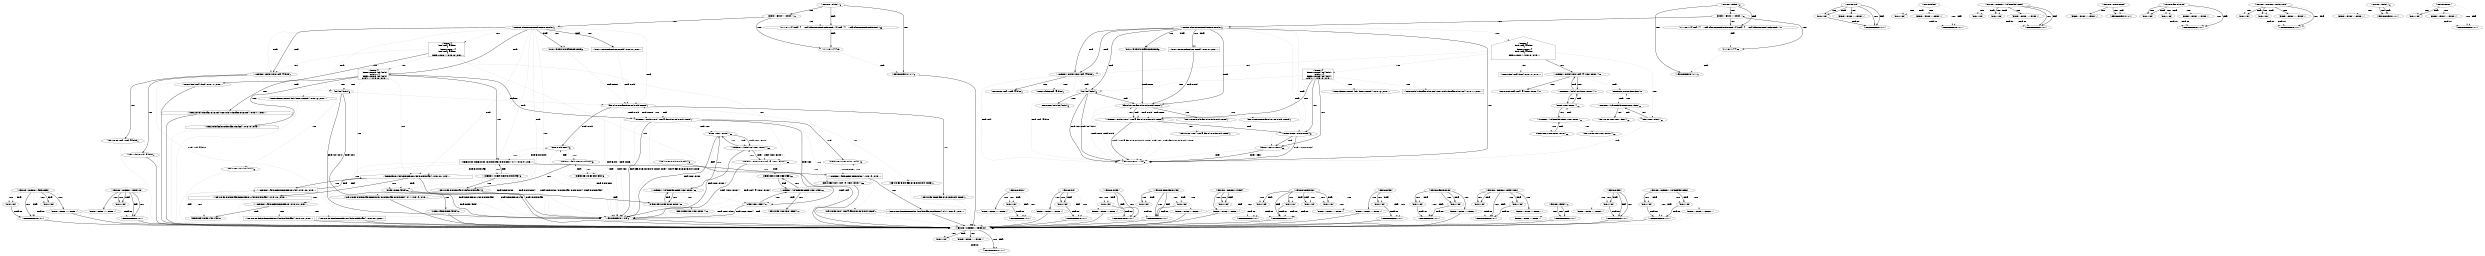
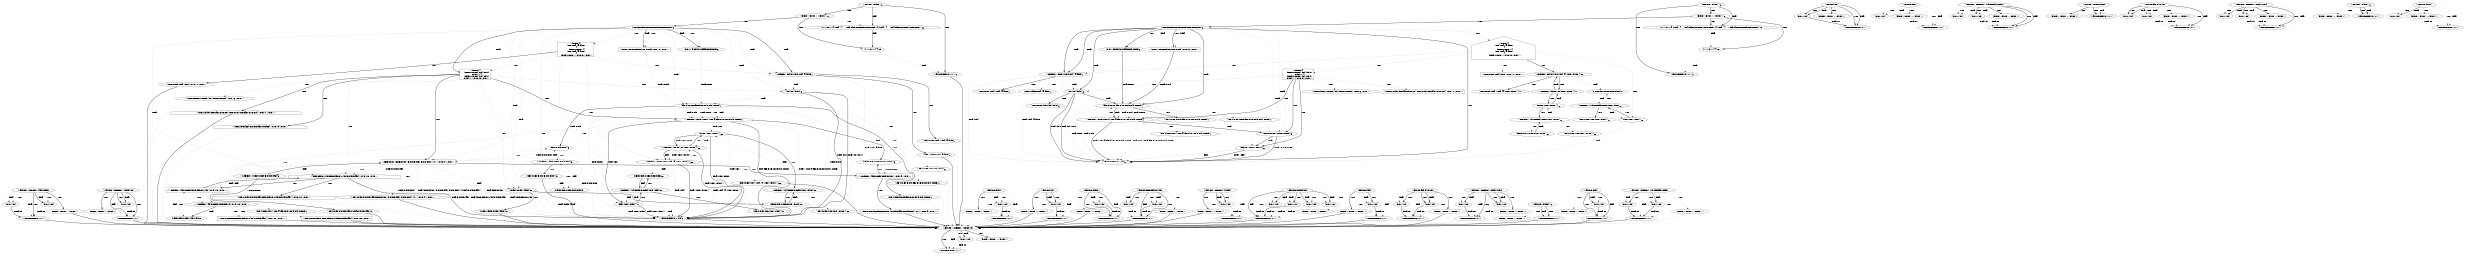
(856, 169) -> (878, 170)
(529, 180) -> (548, 169)
(489, 183) -> (254, 190)
